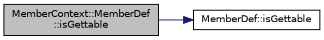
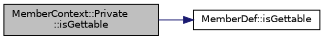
(81, 20) -> (81, 20)
